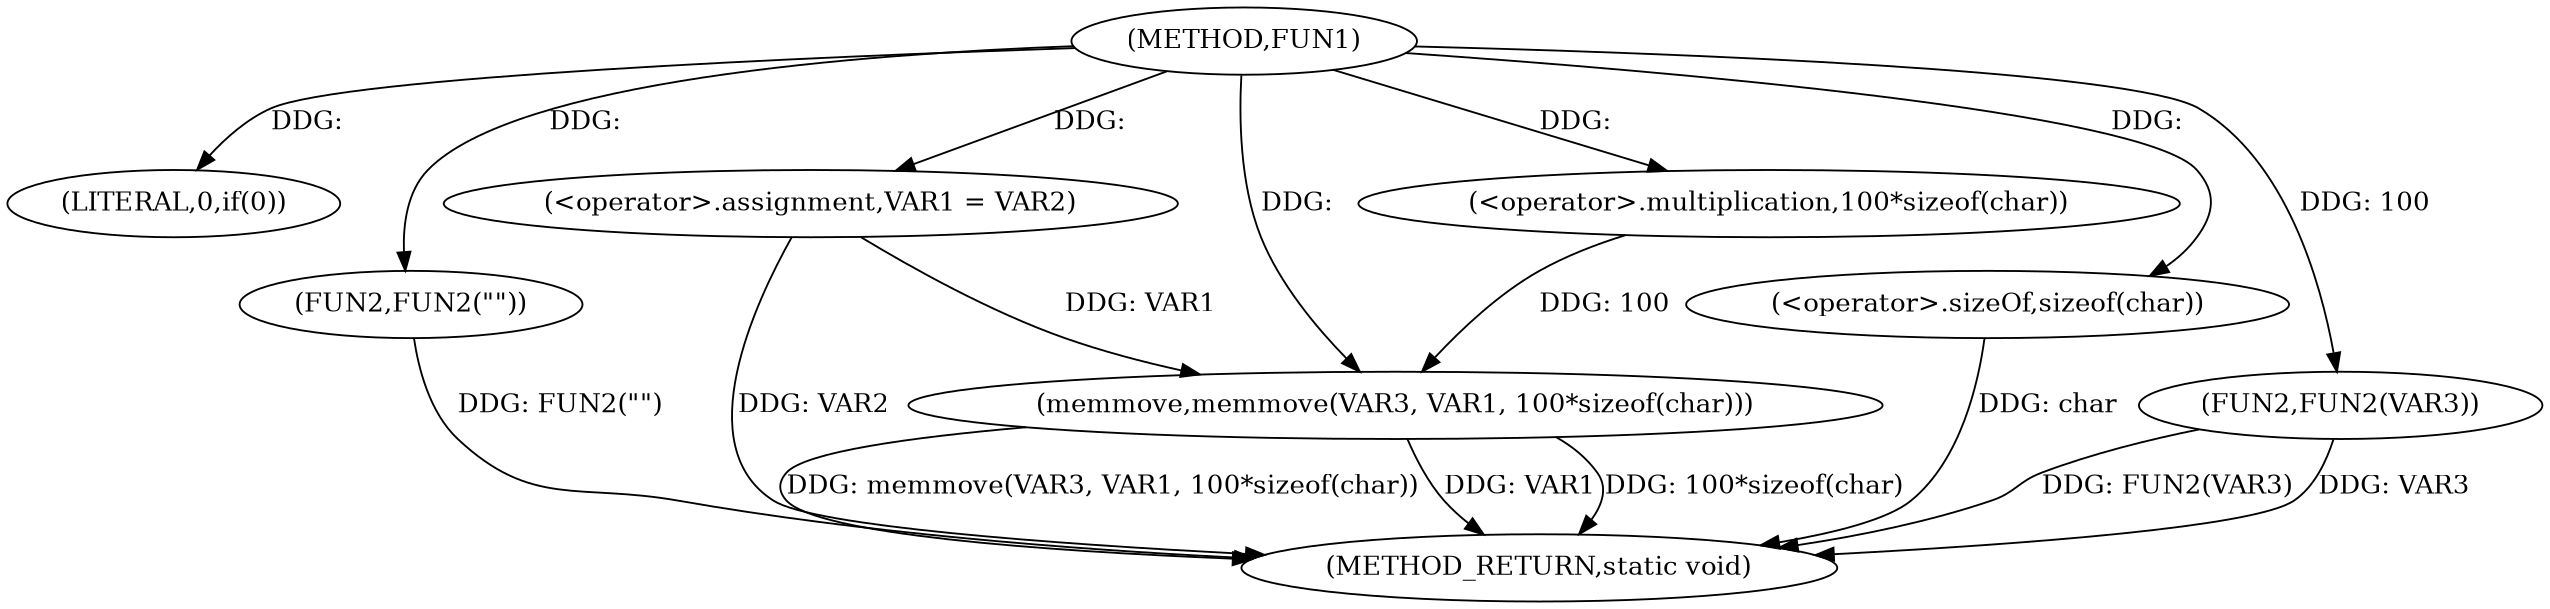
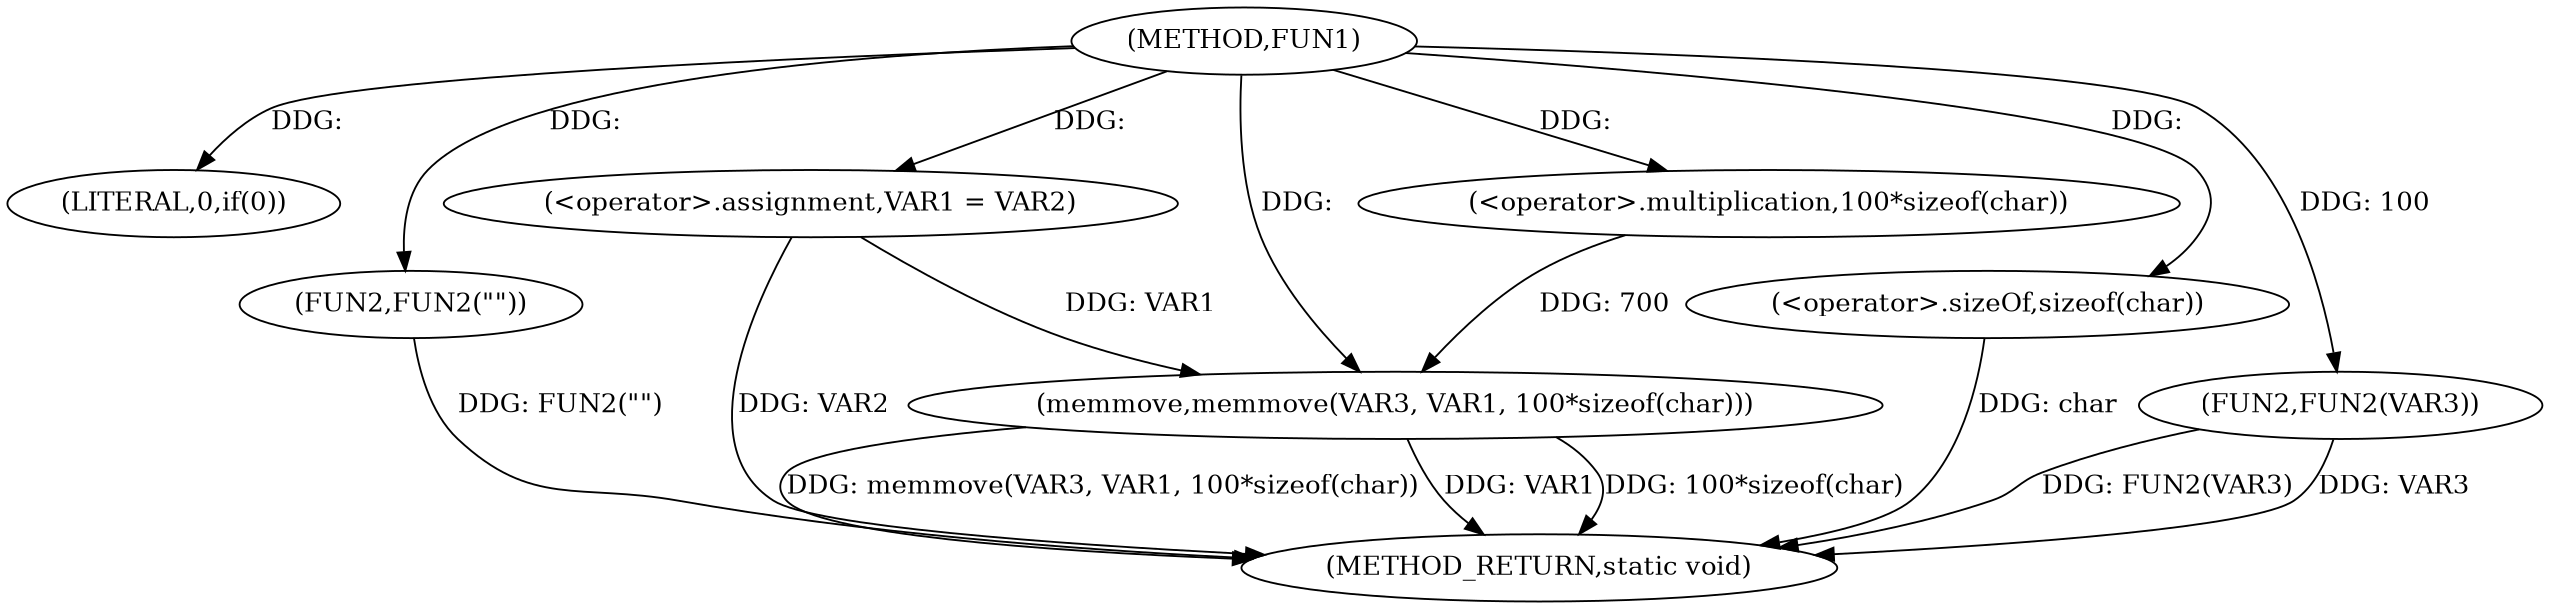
(1605, 304) -> (1605, 304)
